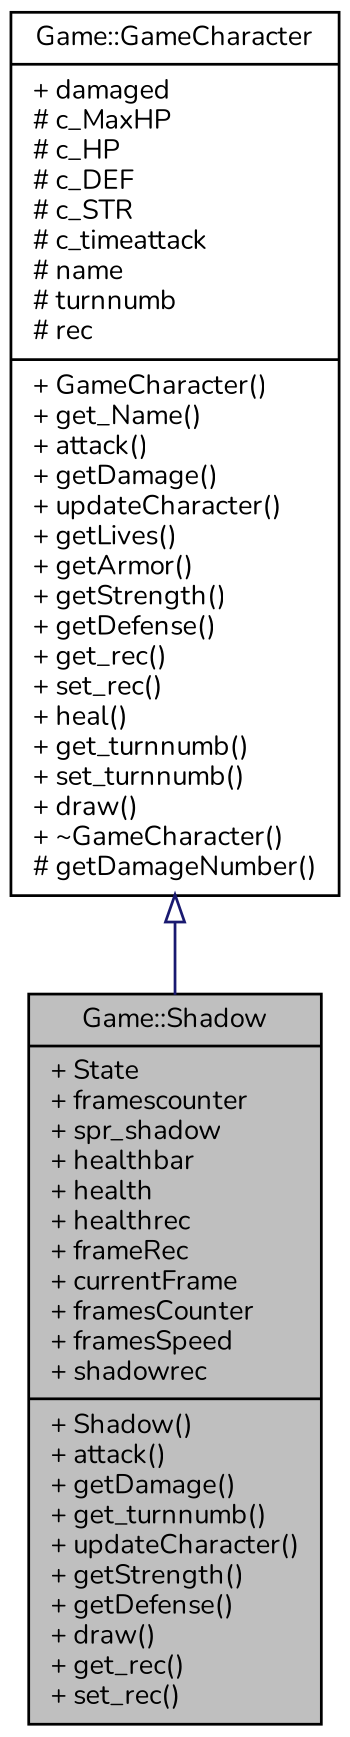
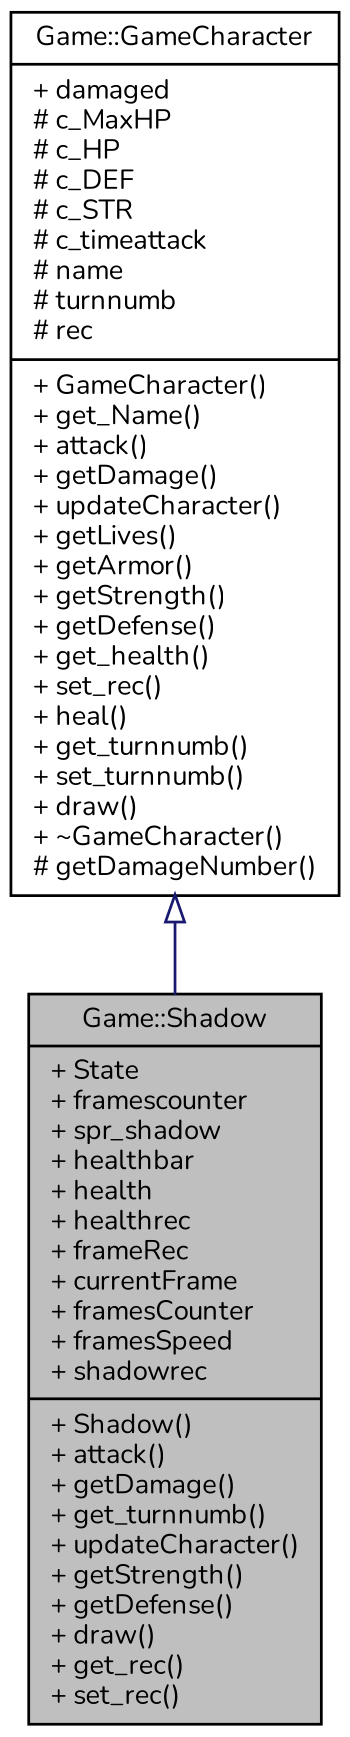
(100, 656) -> (122, 656)
